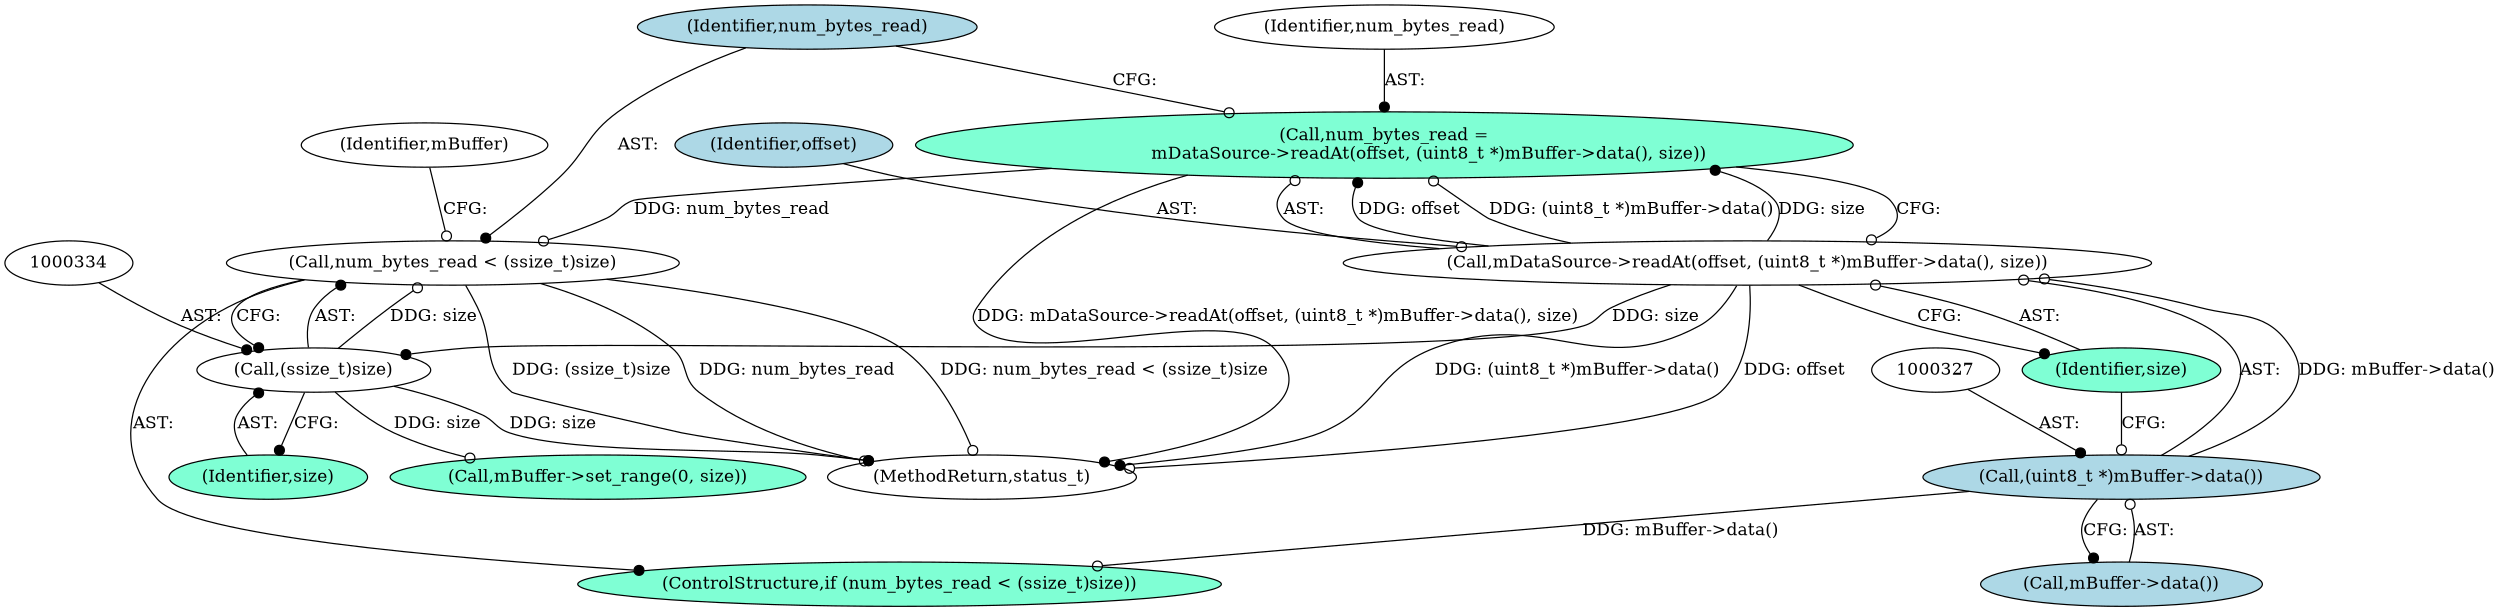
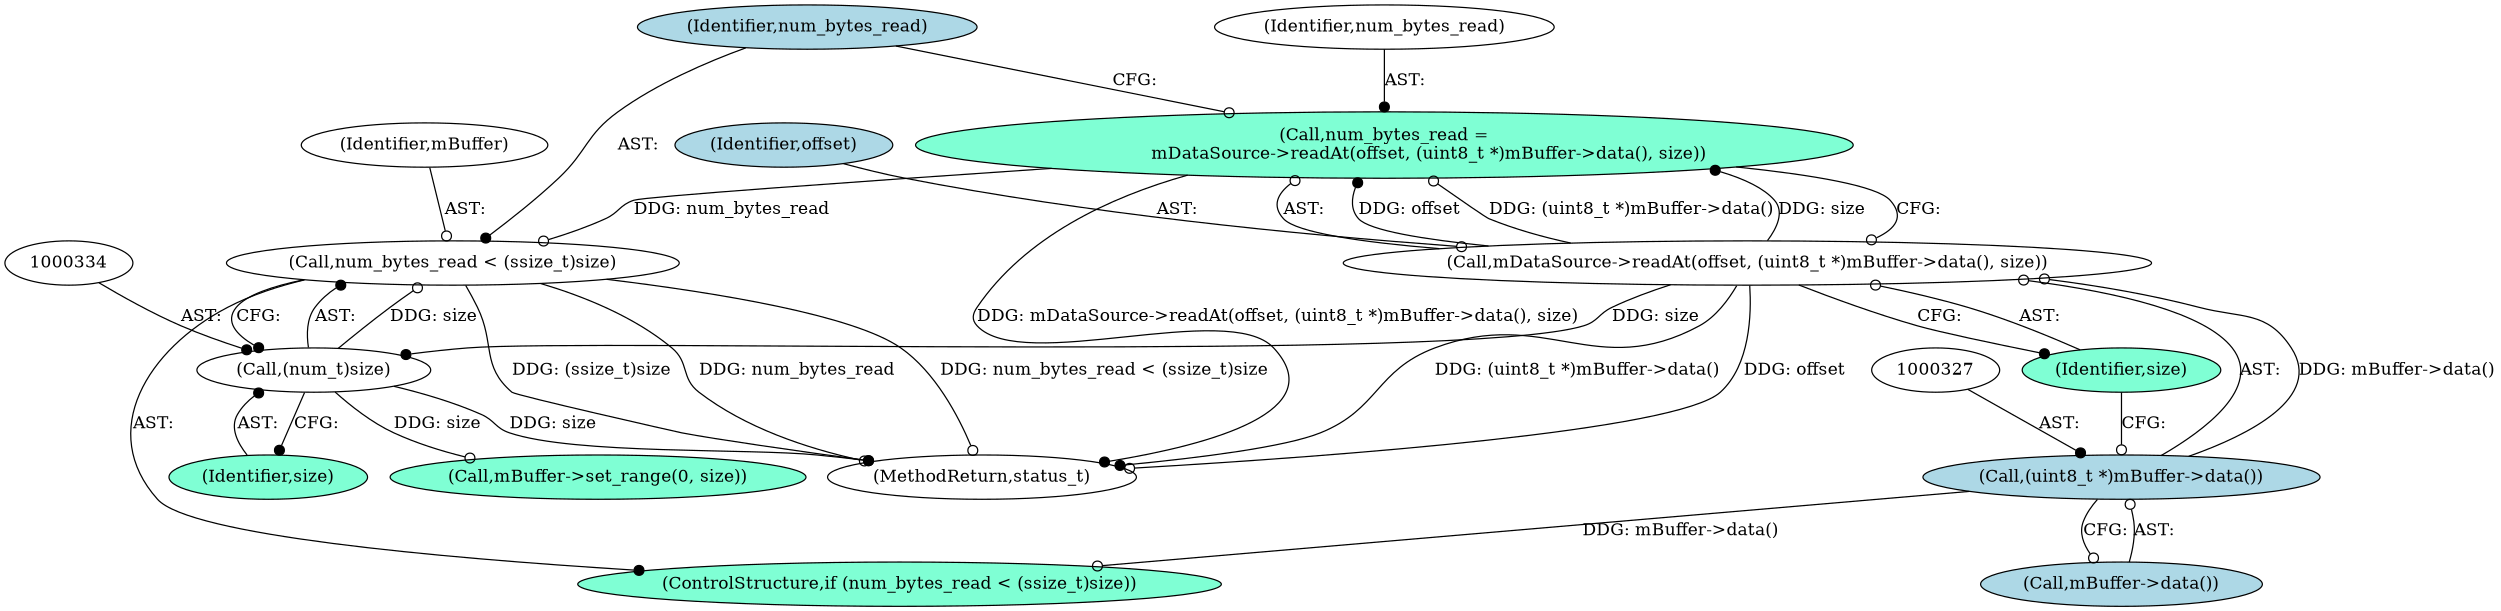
(468, 209) -> (468, 209)
(314, 370) -> (314, 370)
(2082, 525) -> (2082, 525)
